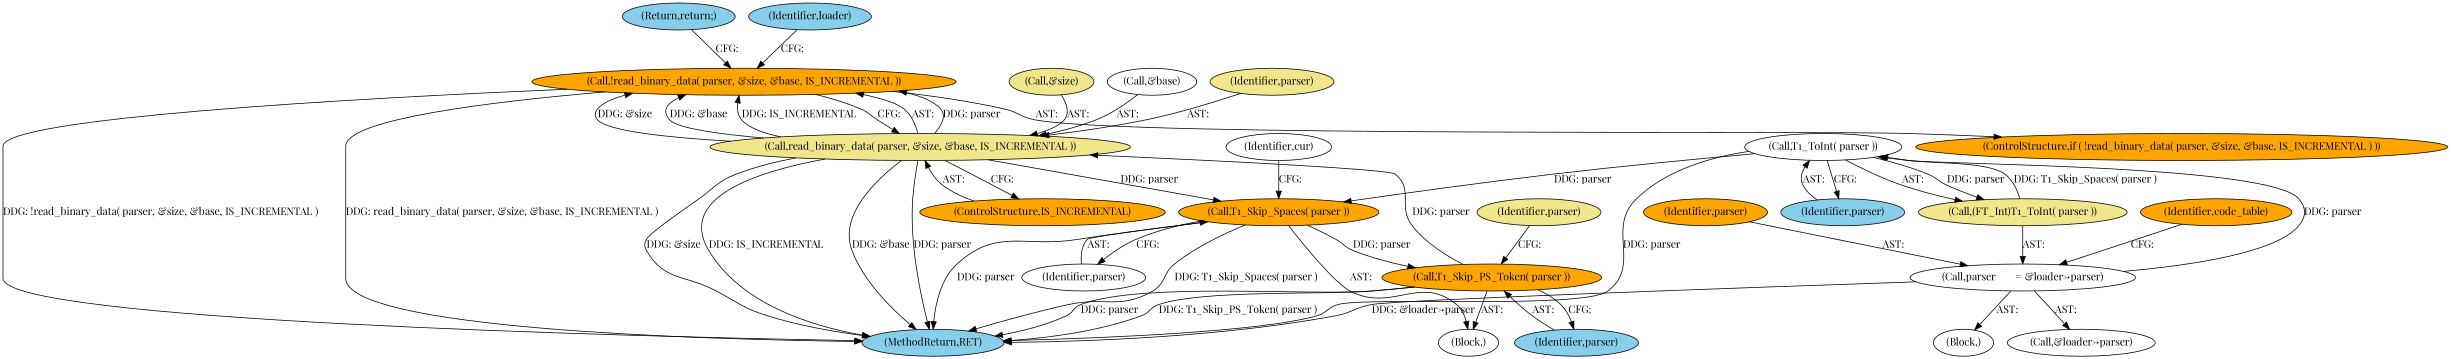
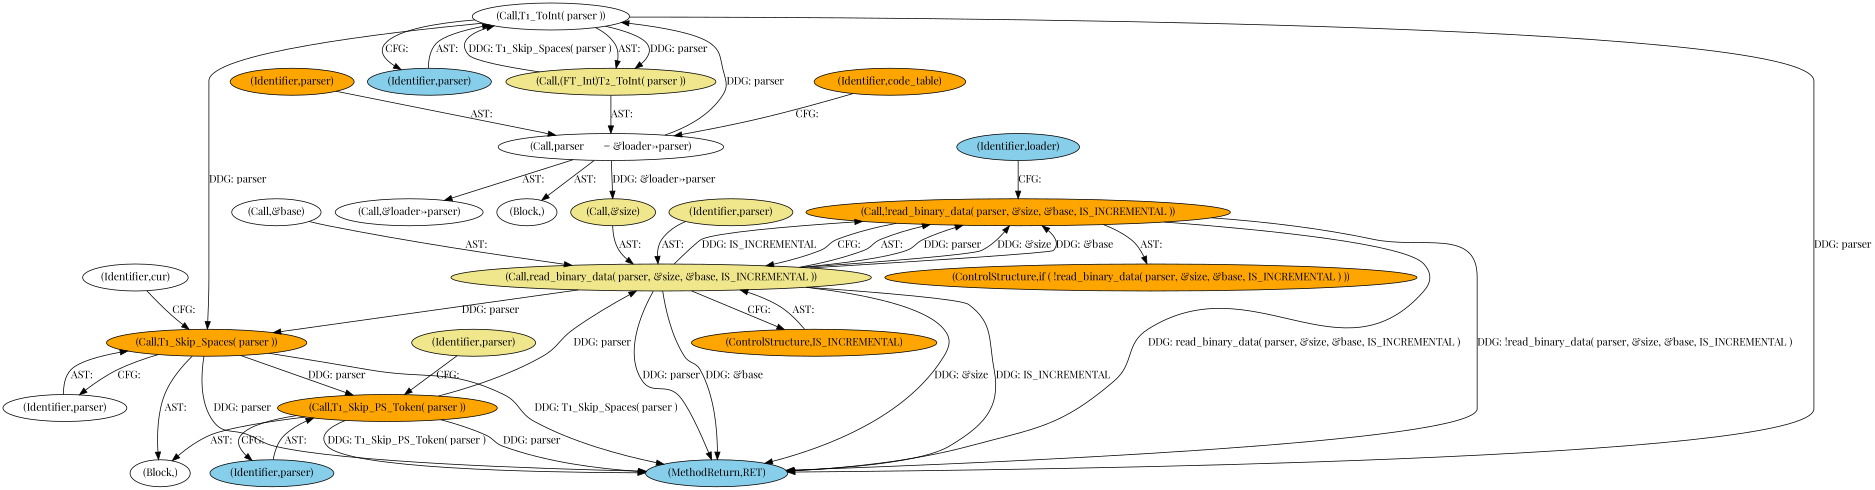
(679, 16) -> none
(2023, 212) -> (611, 82)
(1530, 296) -> (612, 176)
